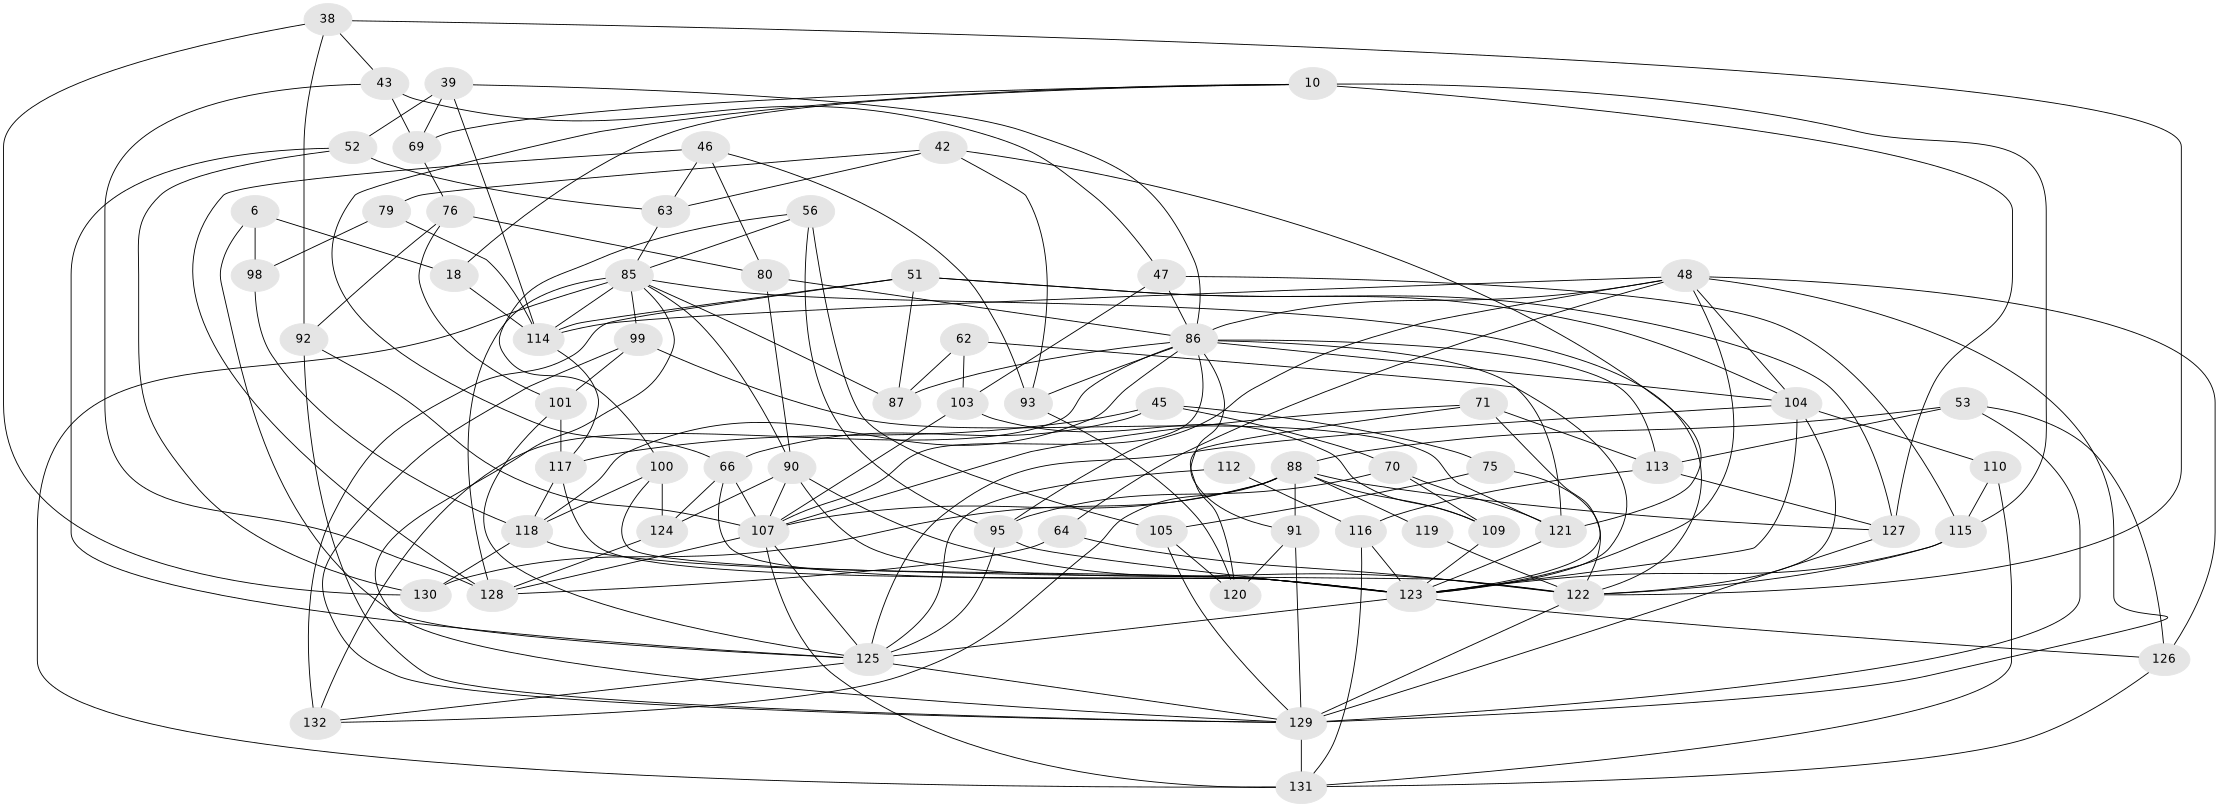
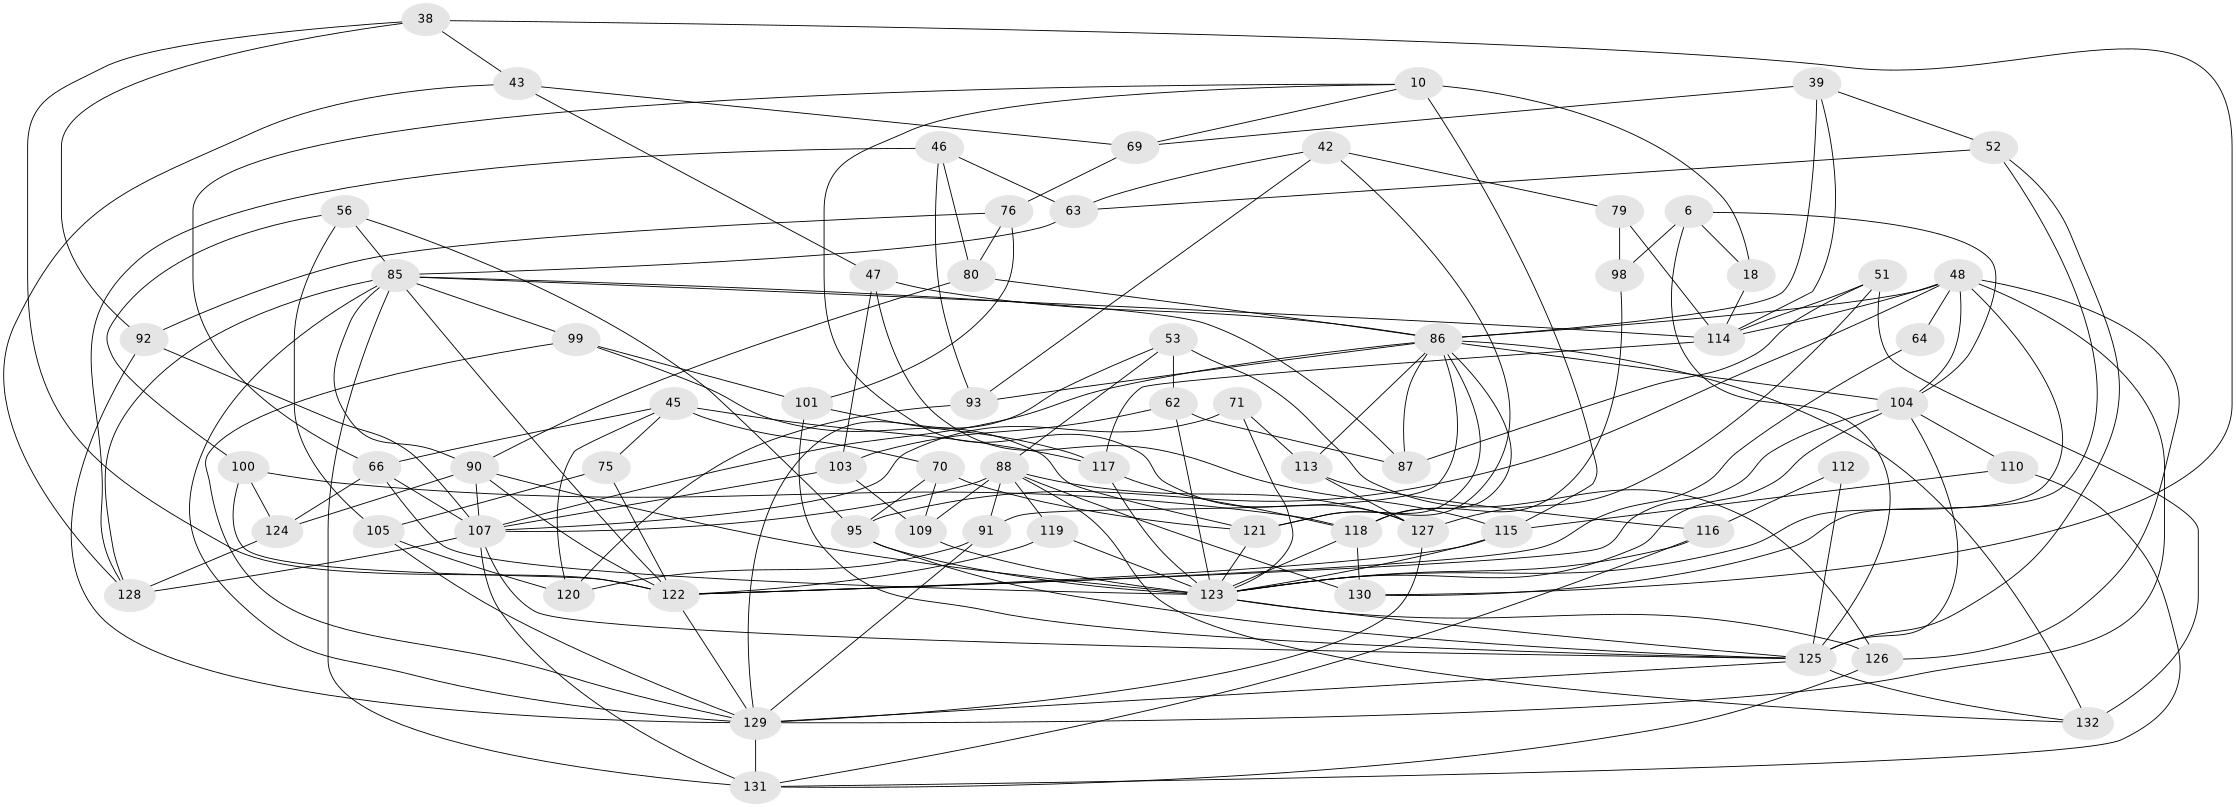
(1535, 313) -> (1936, 233)
(1258, 437) -> (567, 466)
(1805, 437) -> (1173, 369)
none -> (1136, 565)
(782, 578) -> none
